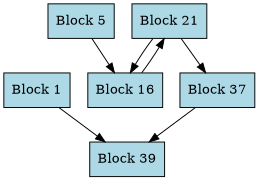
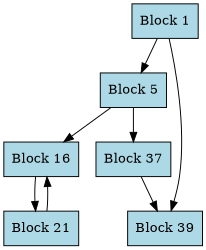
none -> (151, 51)
(191, 52) -> (133, 120)
